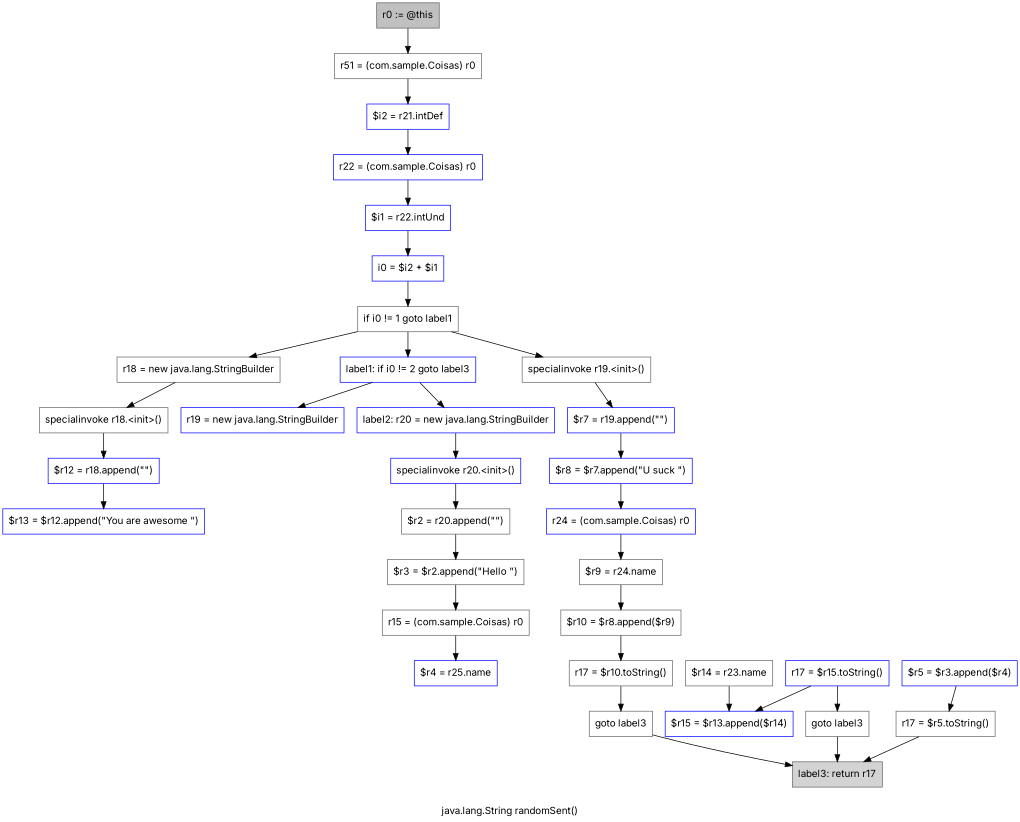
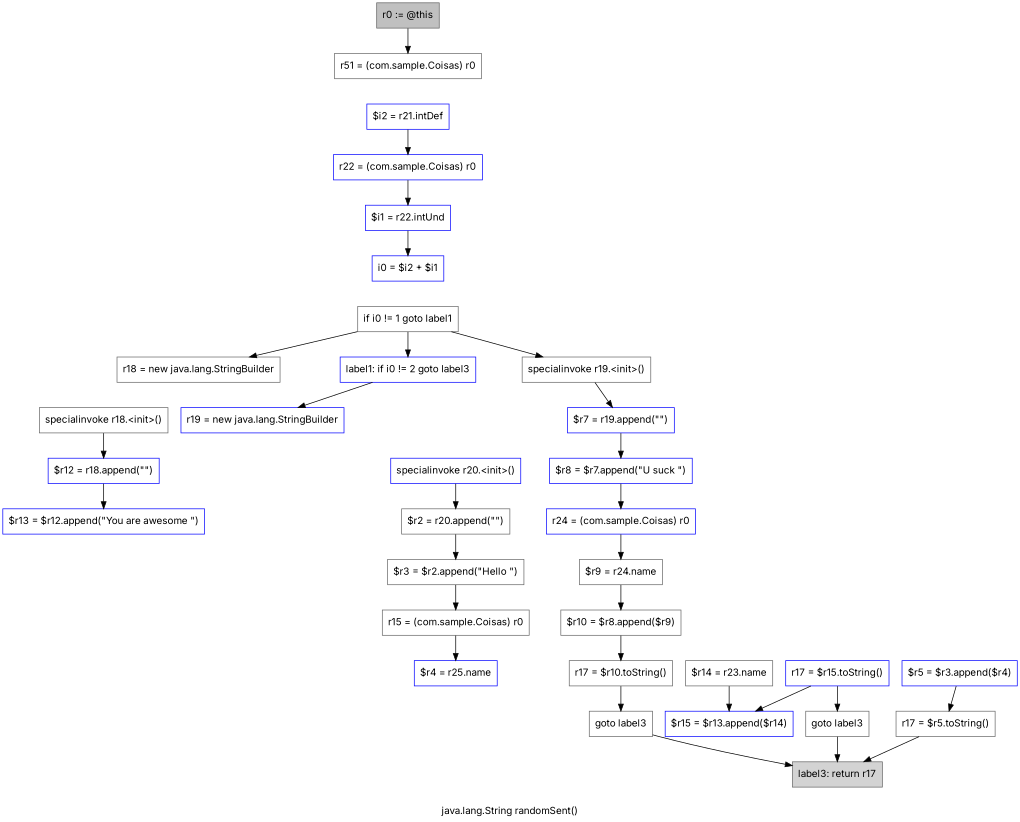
(408, 88) -> none
(408, 290) -> none
(154, 393) -> none
(456, 420) -> none
